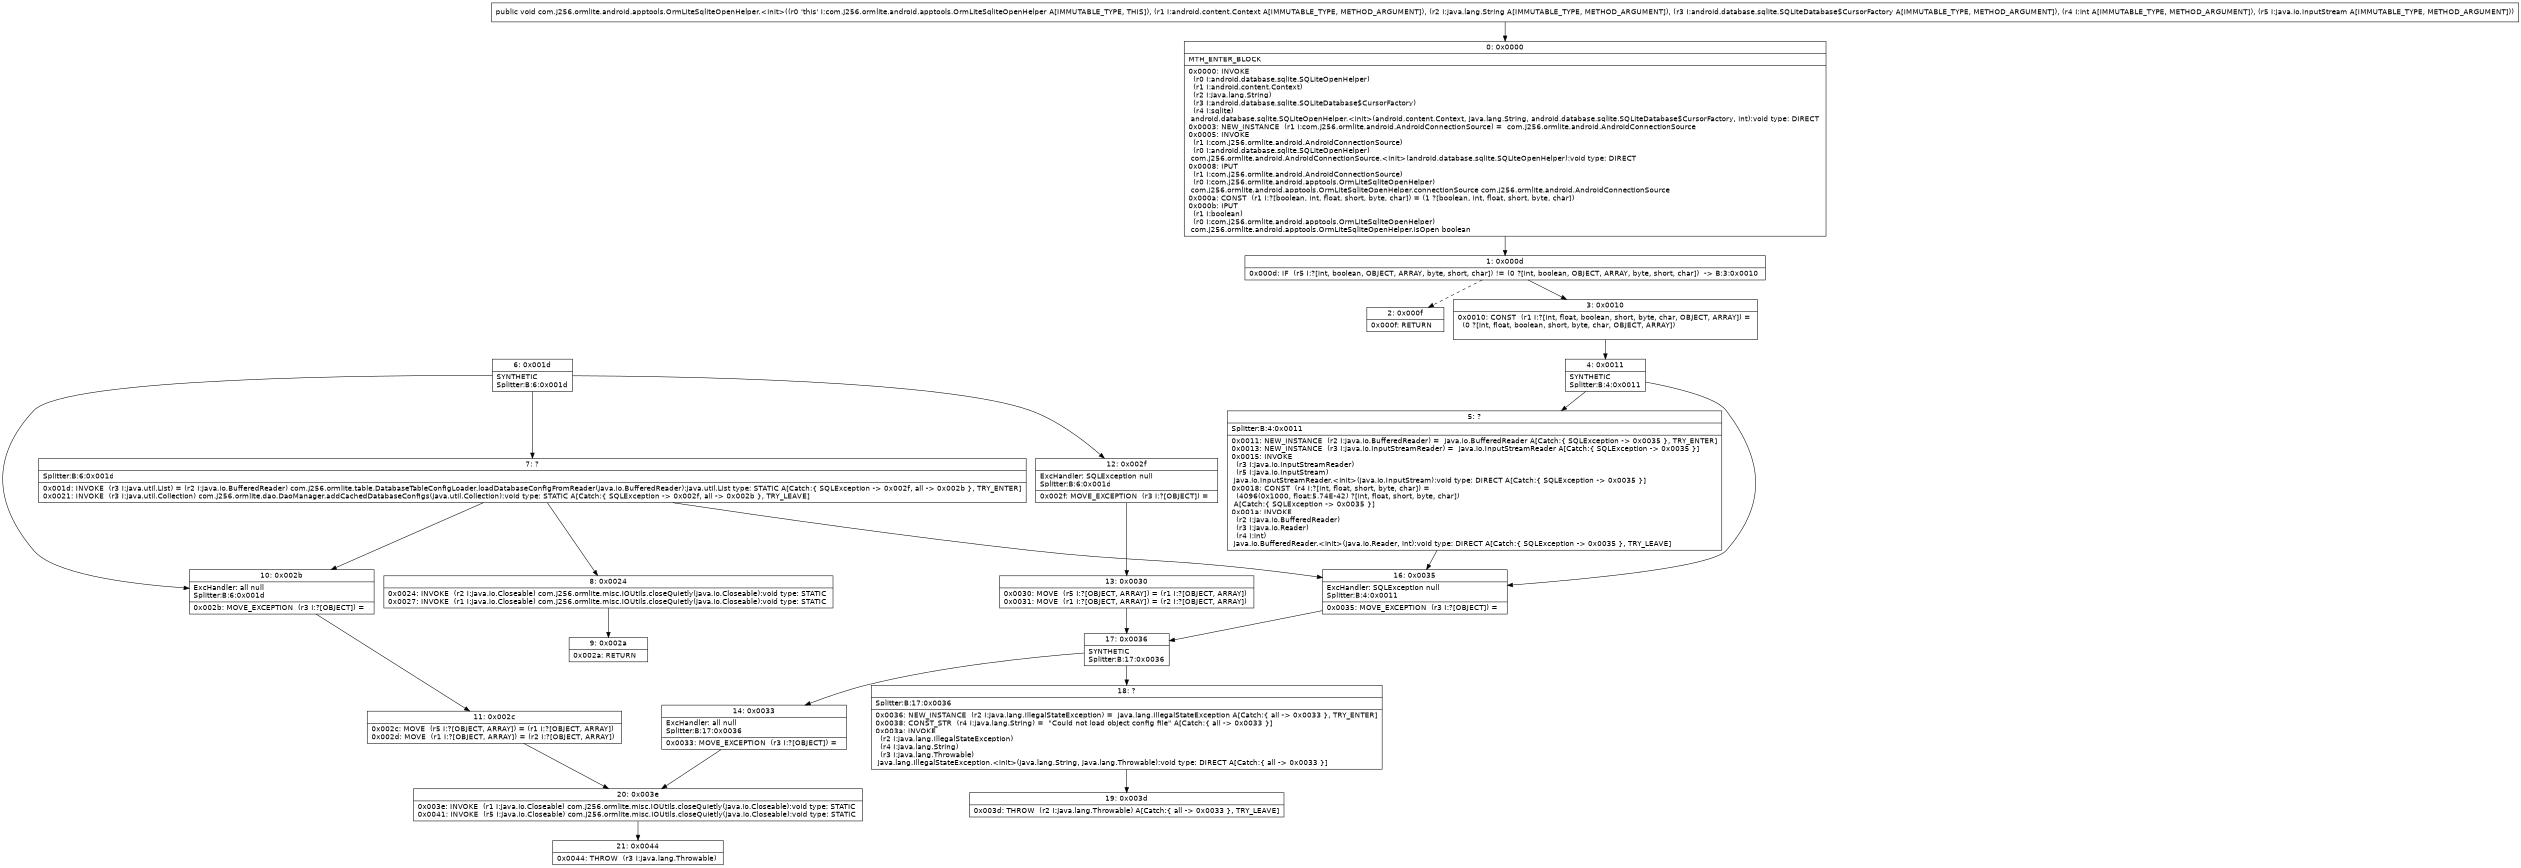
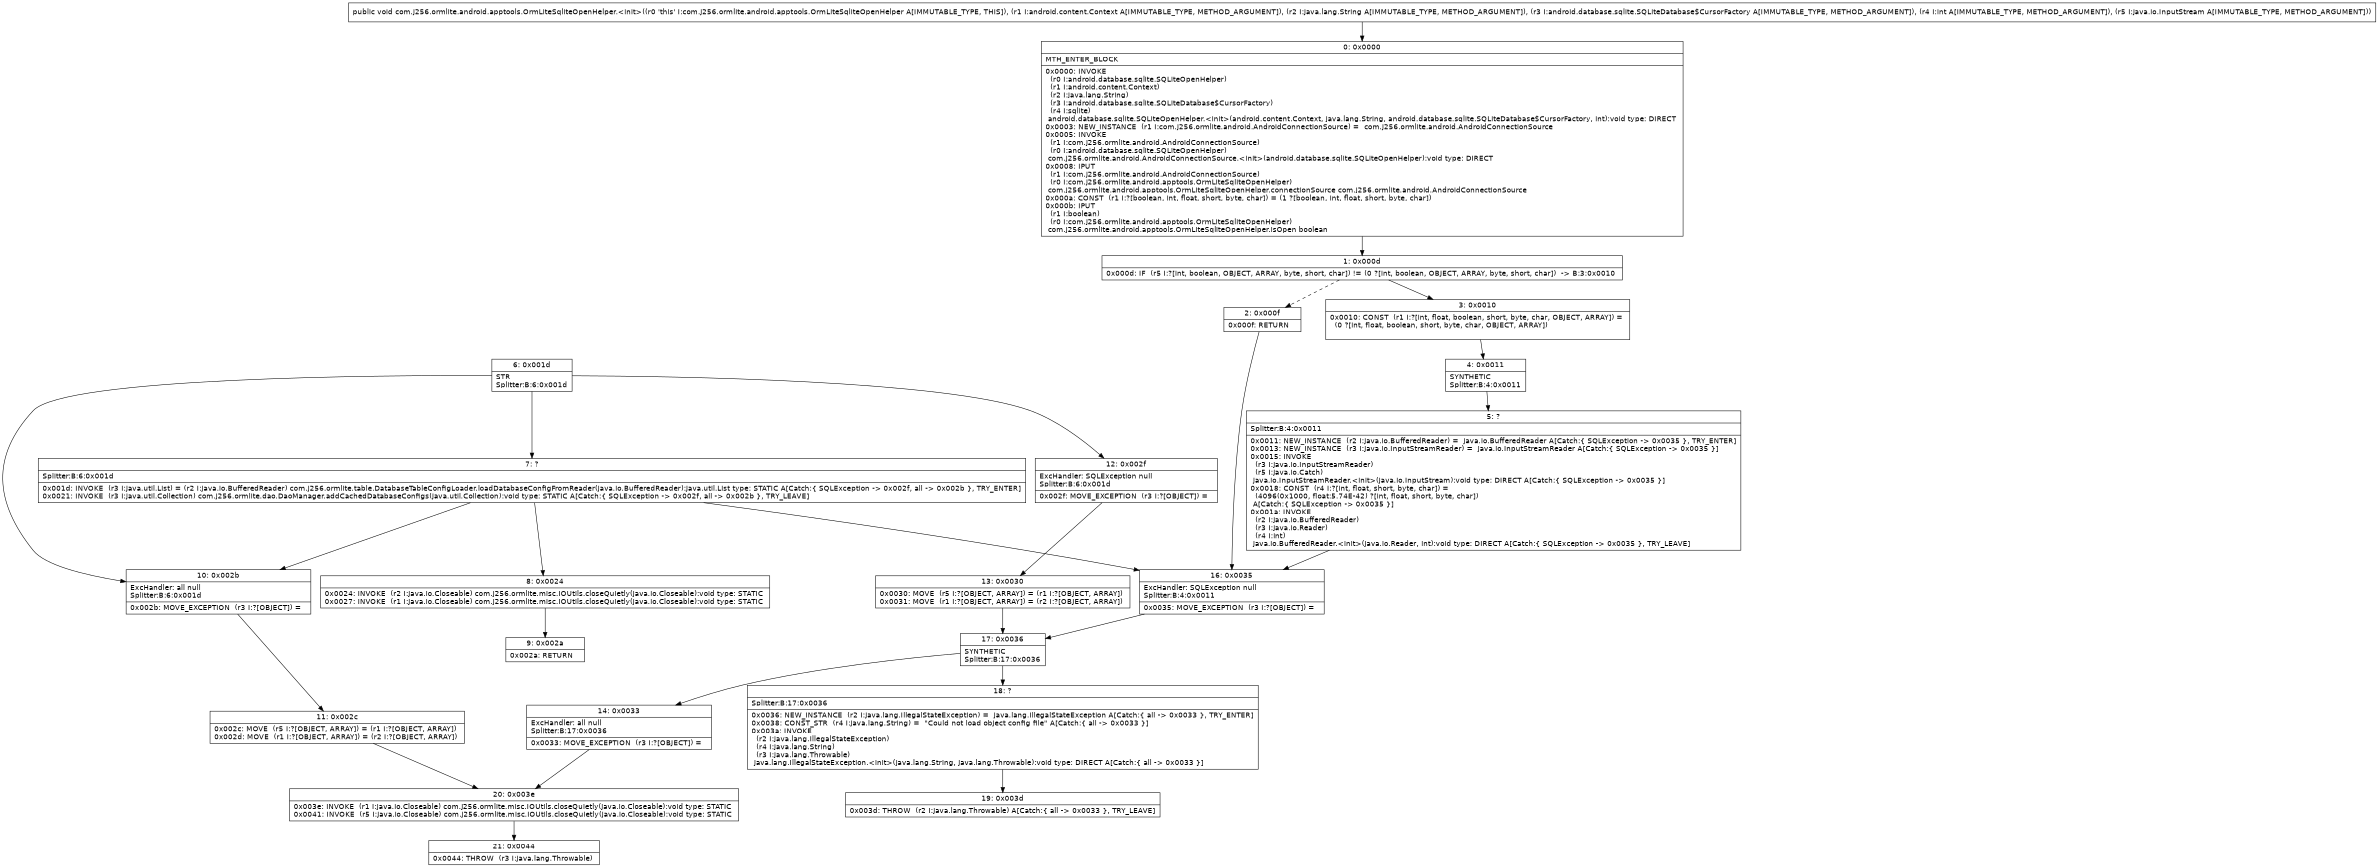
(517, 377) -> (503, 377)
(1280, 473) -> (1287, 473)
(1733, 541) -> (1238, 447)
